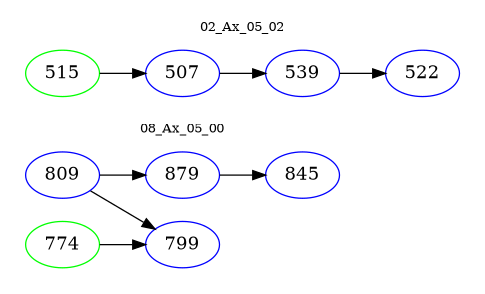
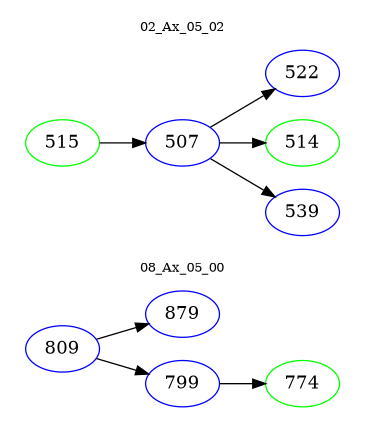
(356, 73) -> (237, 111)
none -> (303, 143)
(303, 175) -> none
(116, 245) -> (236, 384)
